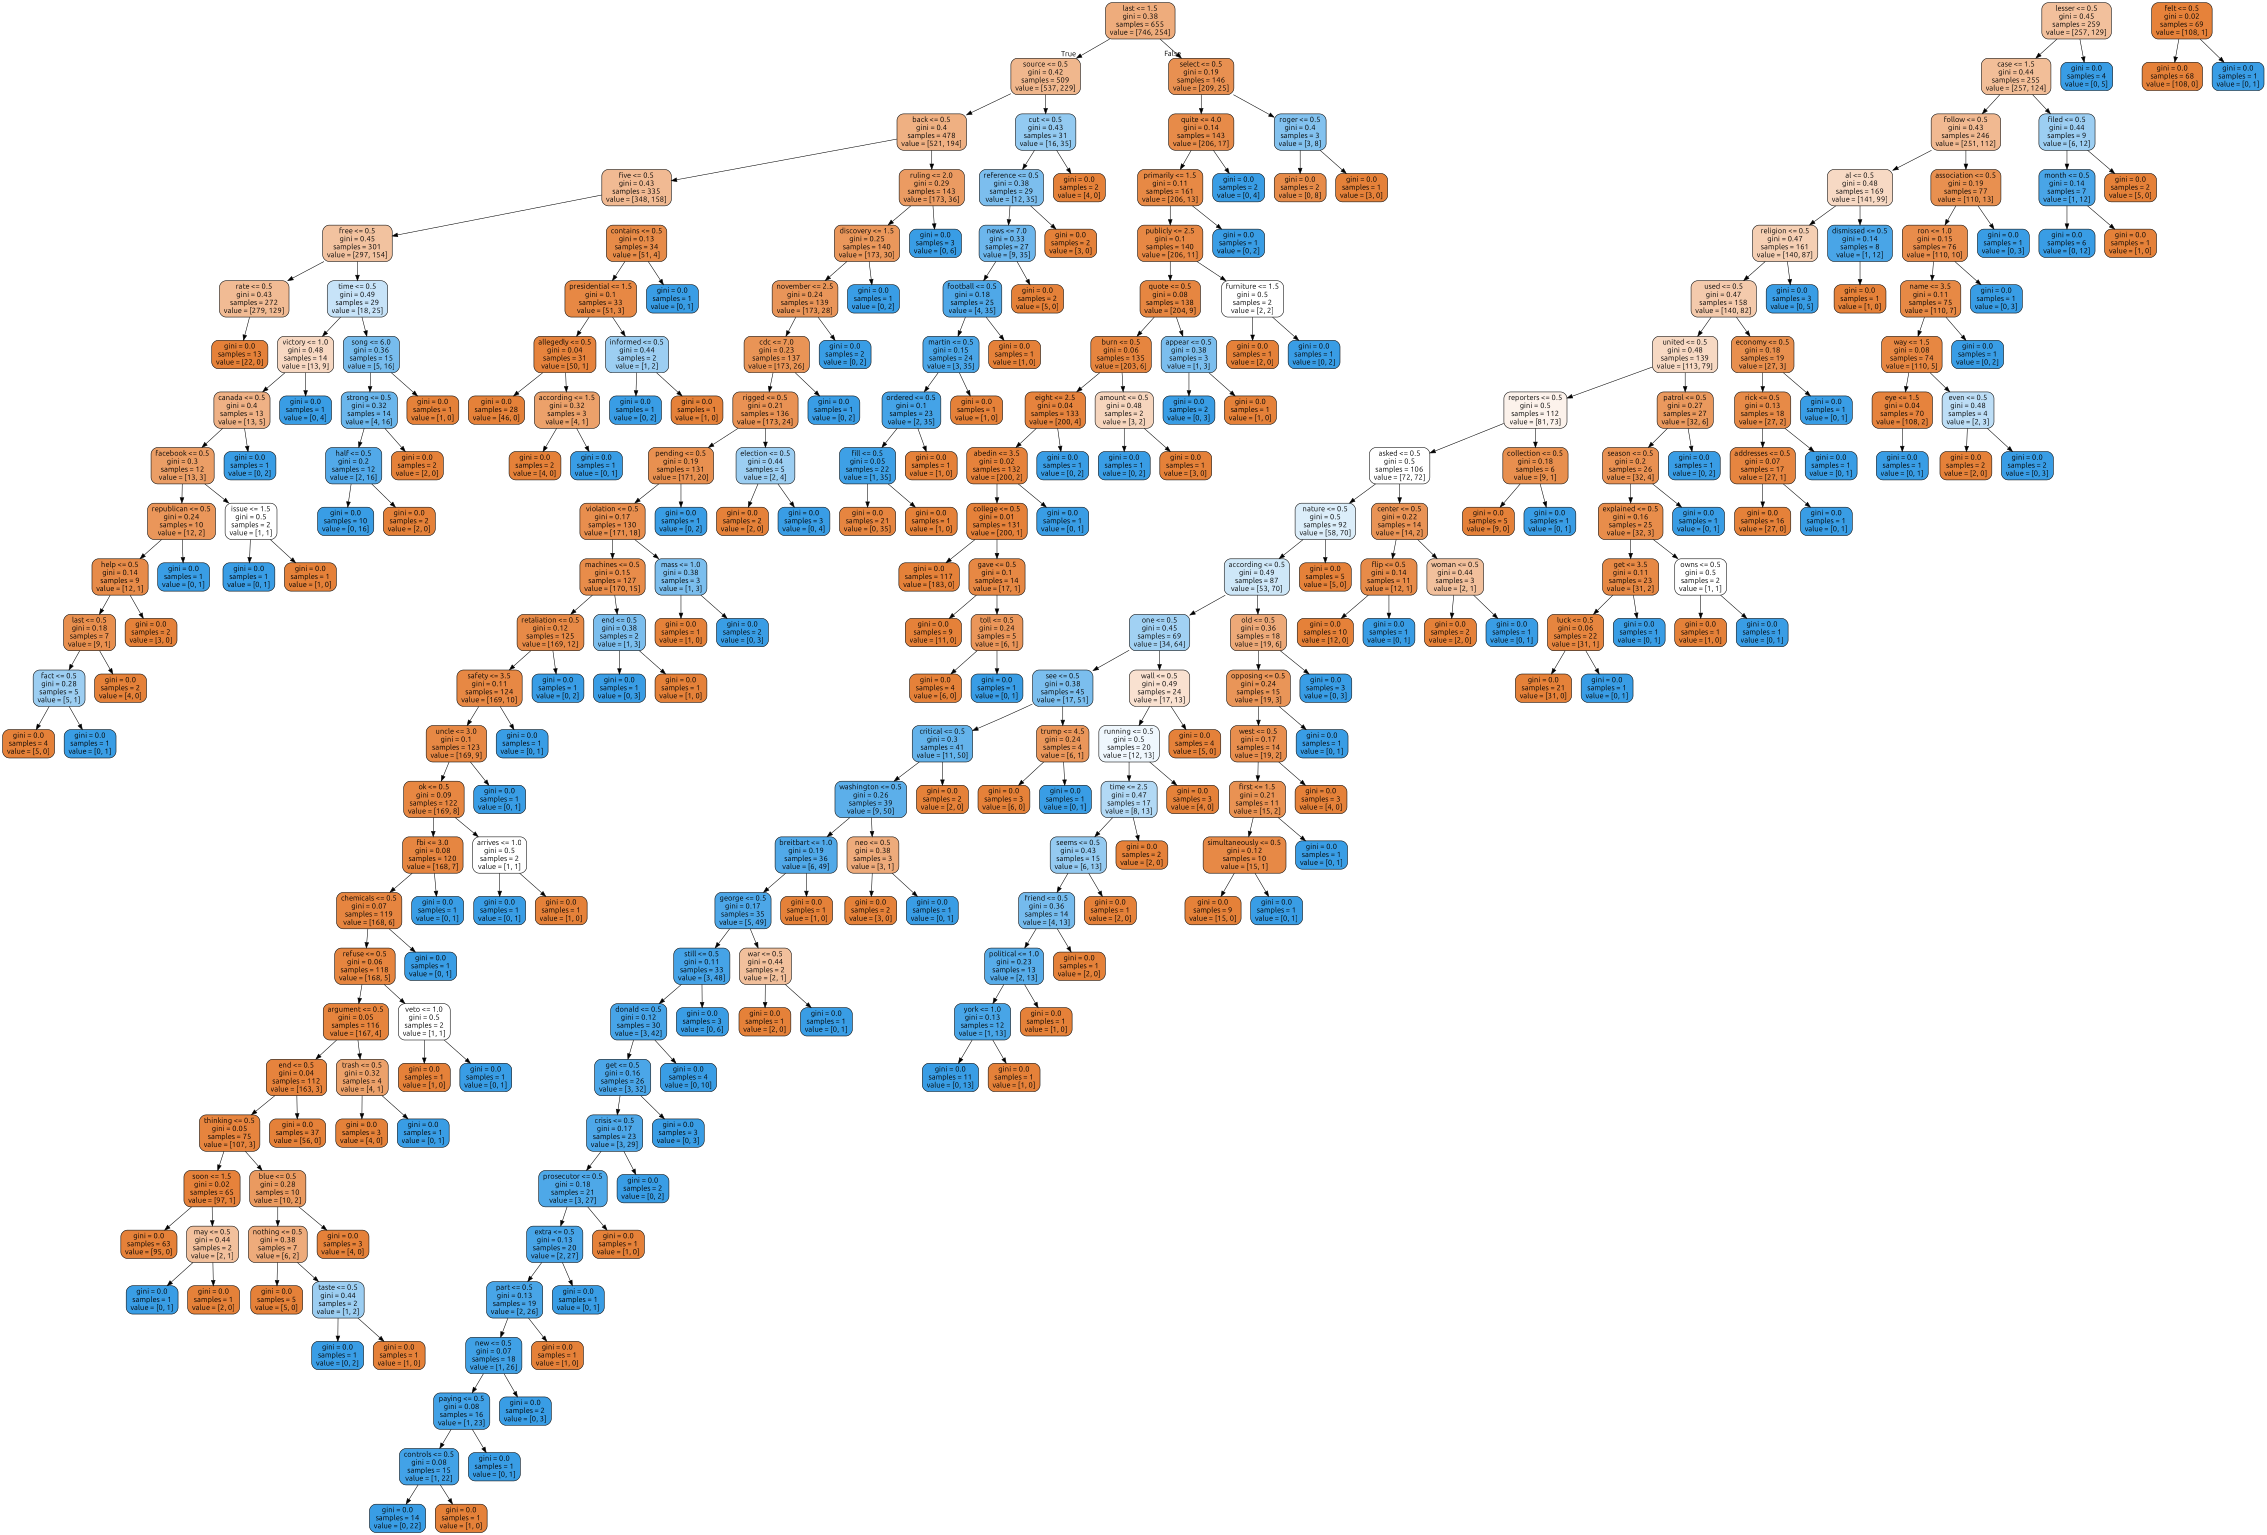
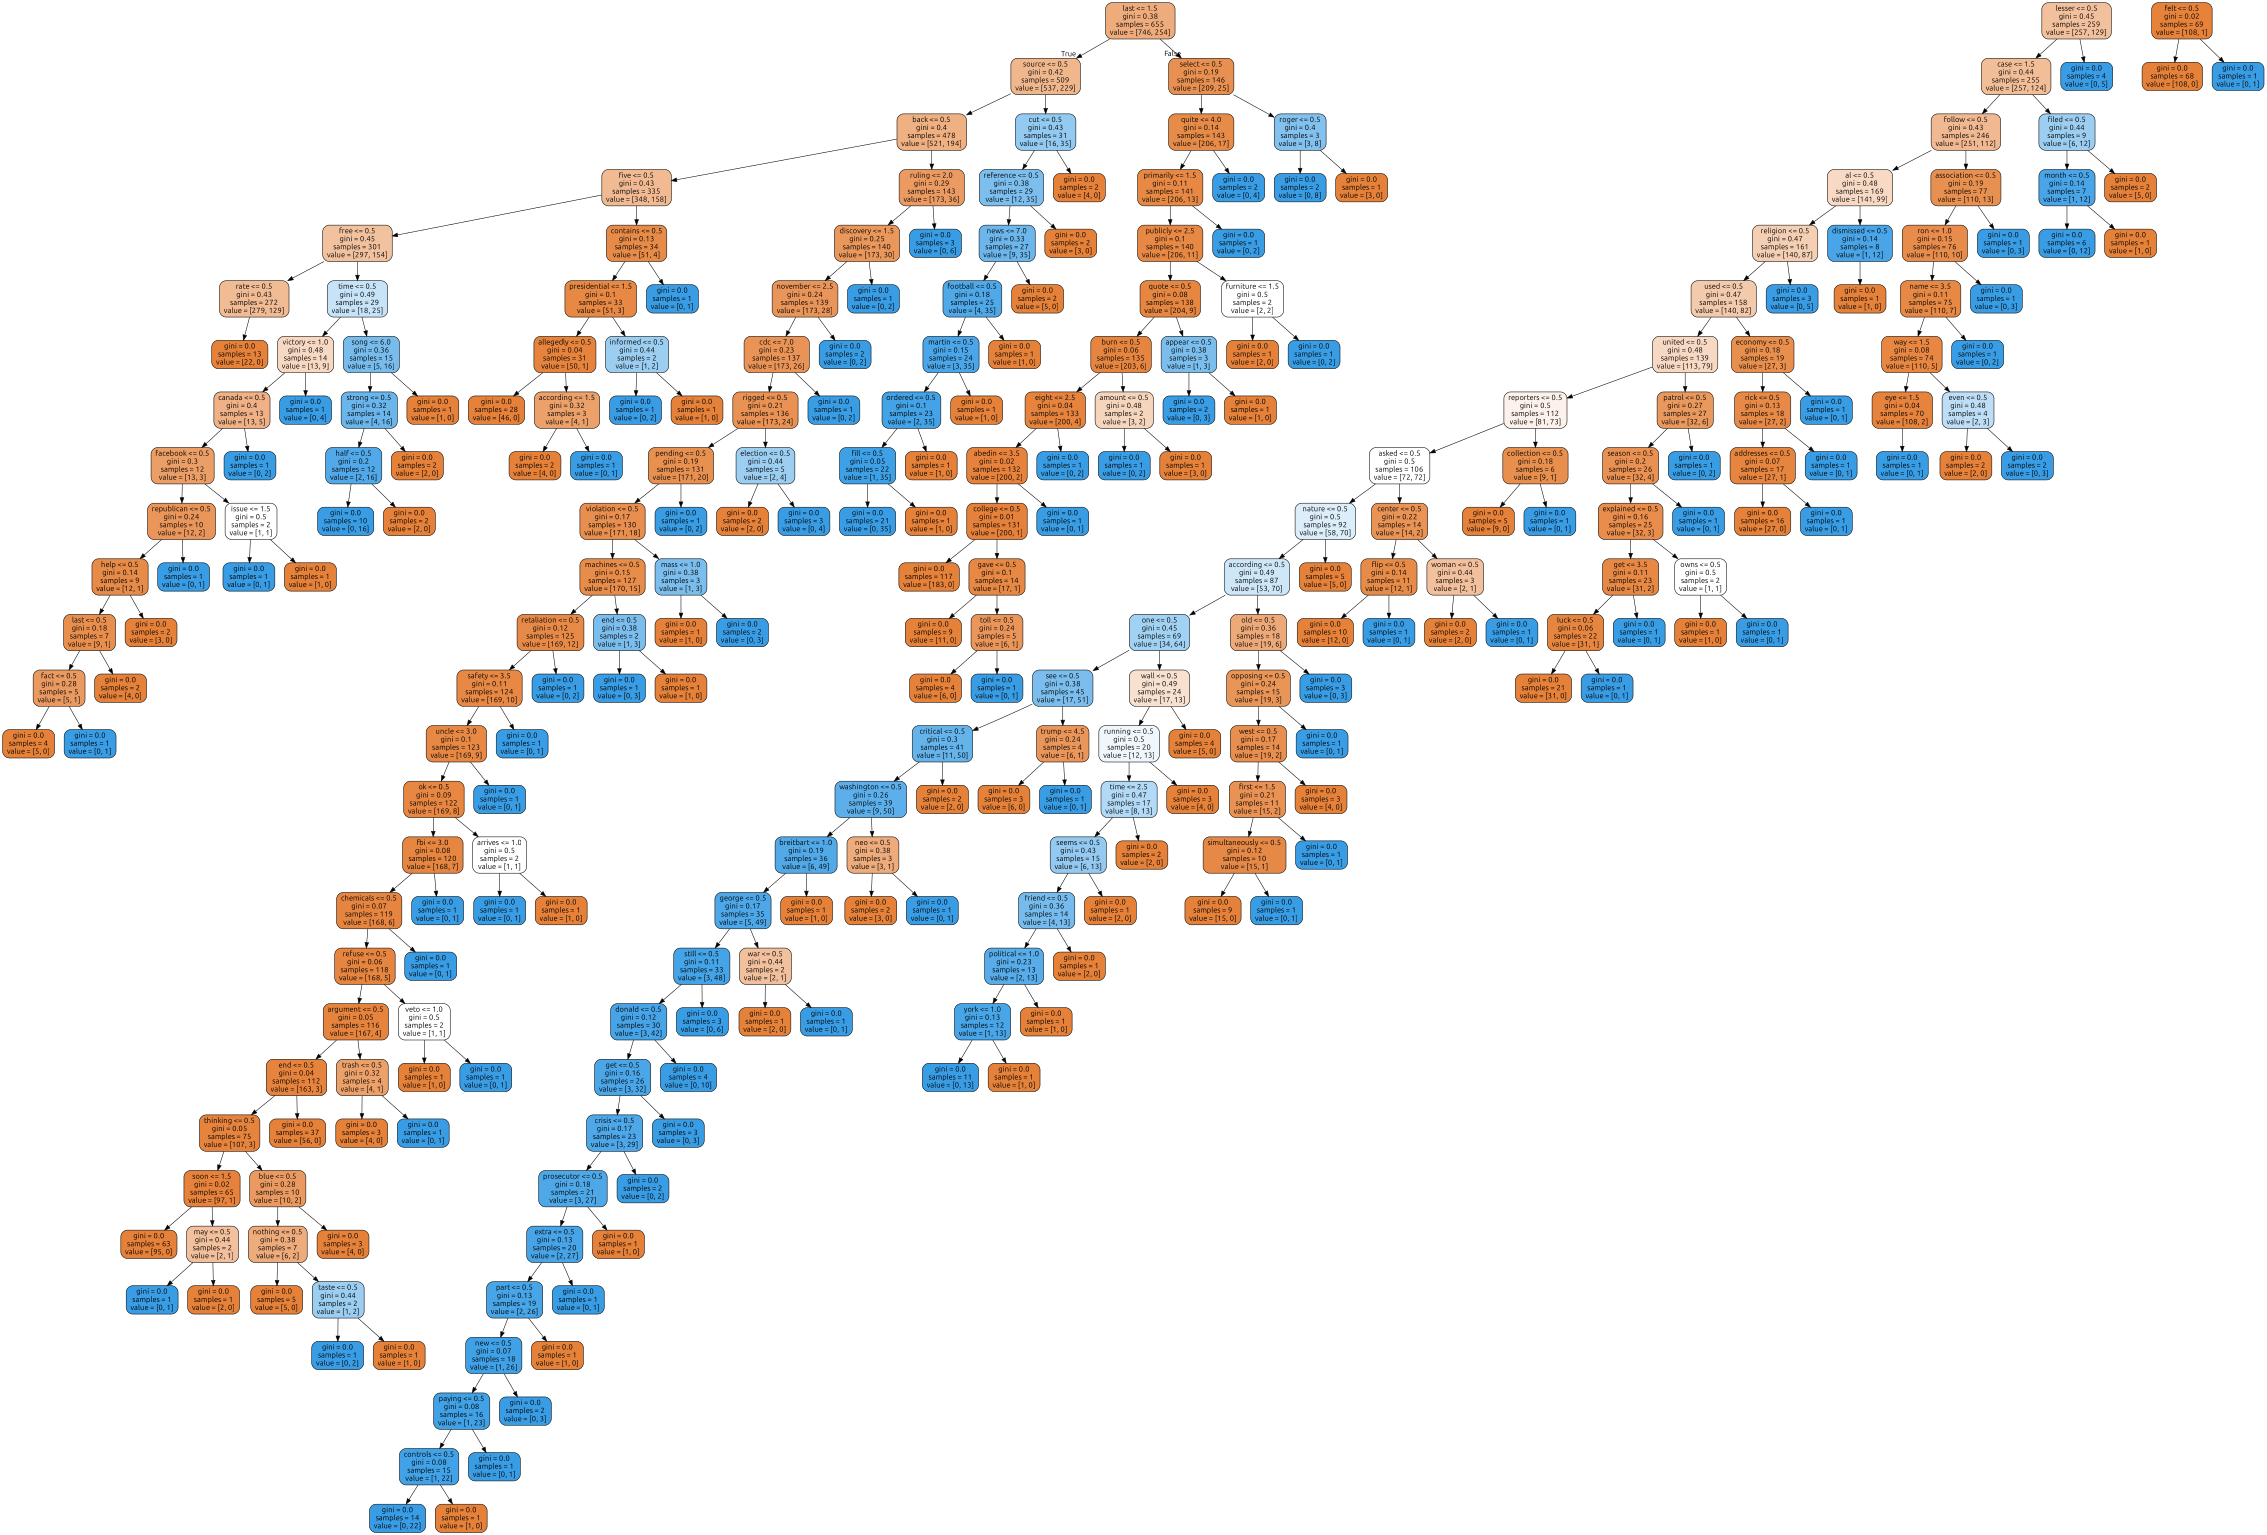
(1170, 188) -> (1170, 188)
(1300, 188) -> (1300, 188)
none -> (637, 213)
(868, 521) -> (868, 521)
(59, 688) -> (59, 688)
